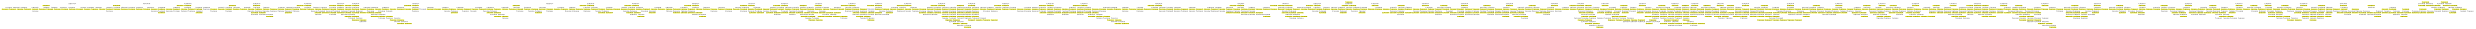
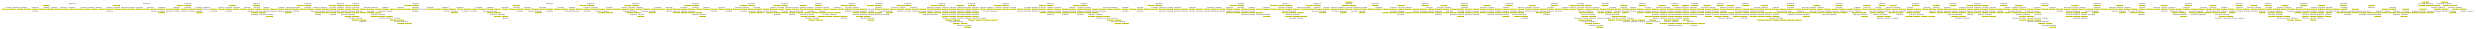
none -> (2247, 11)
